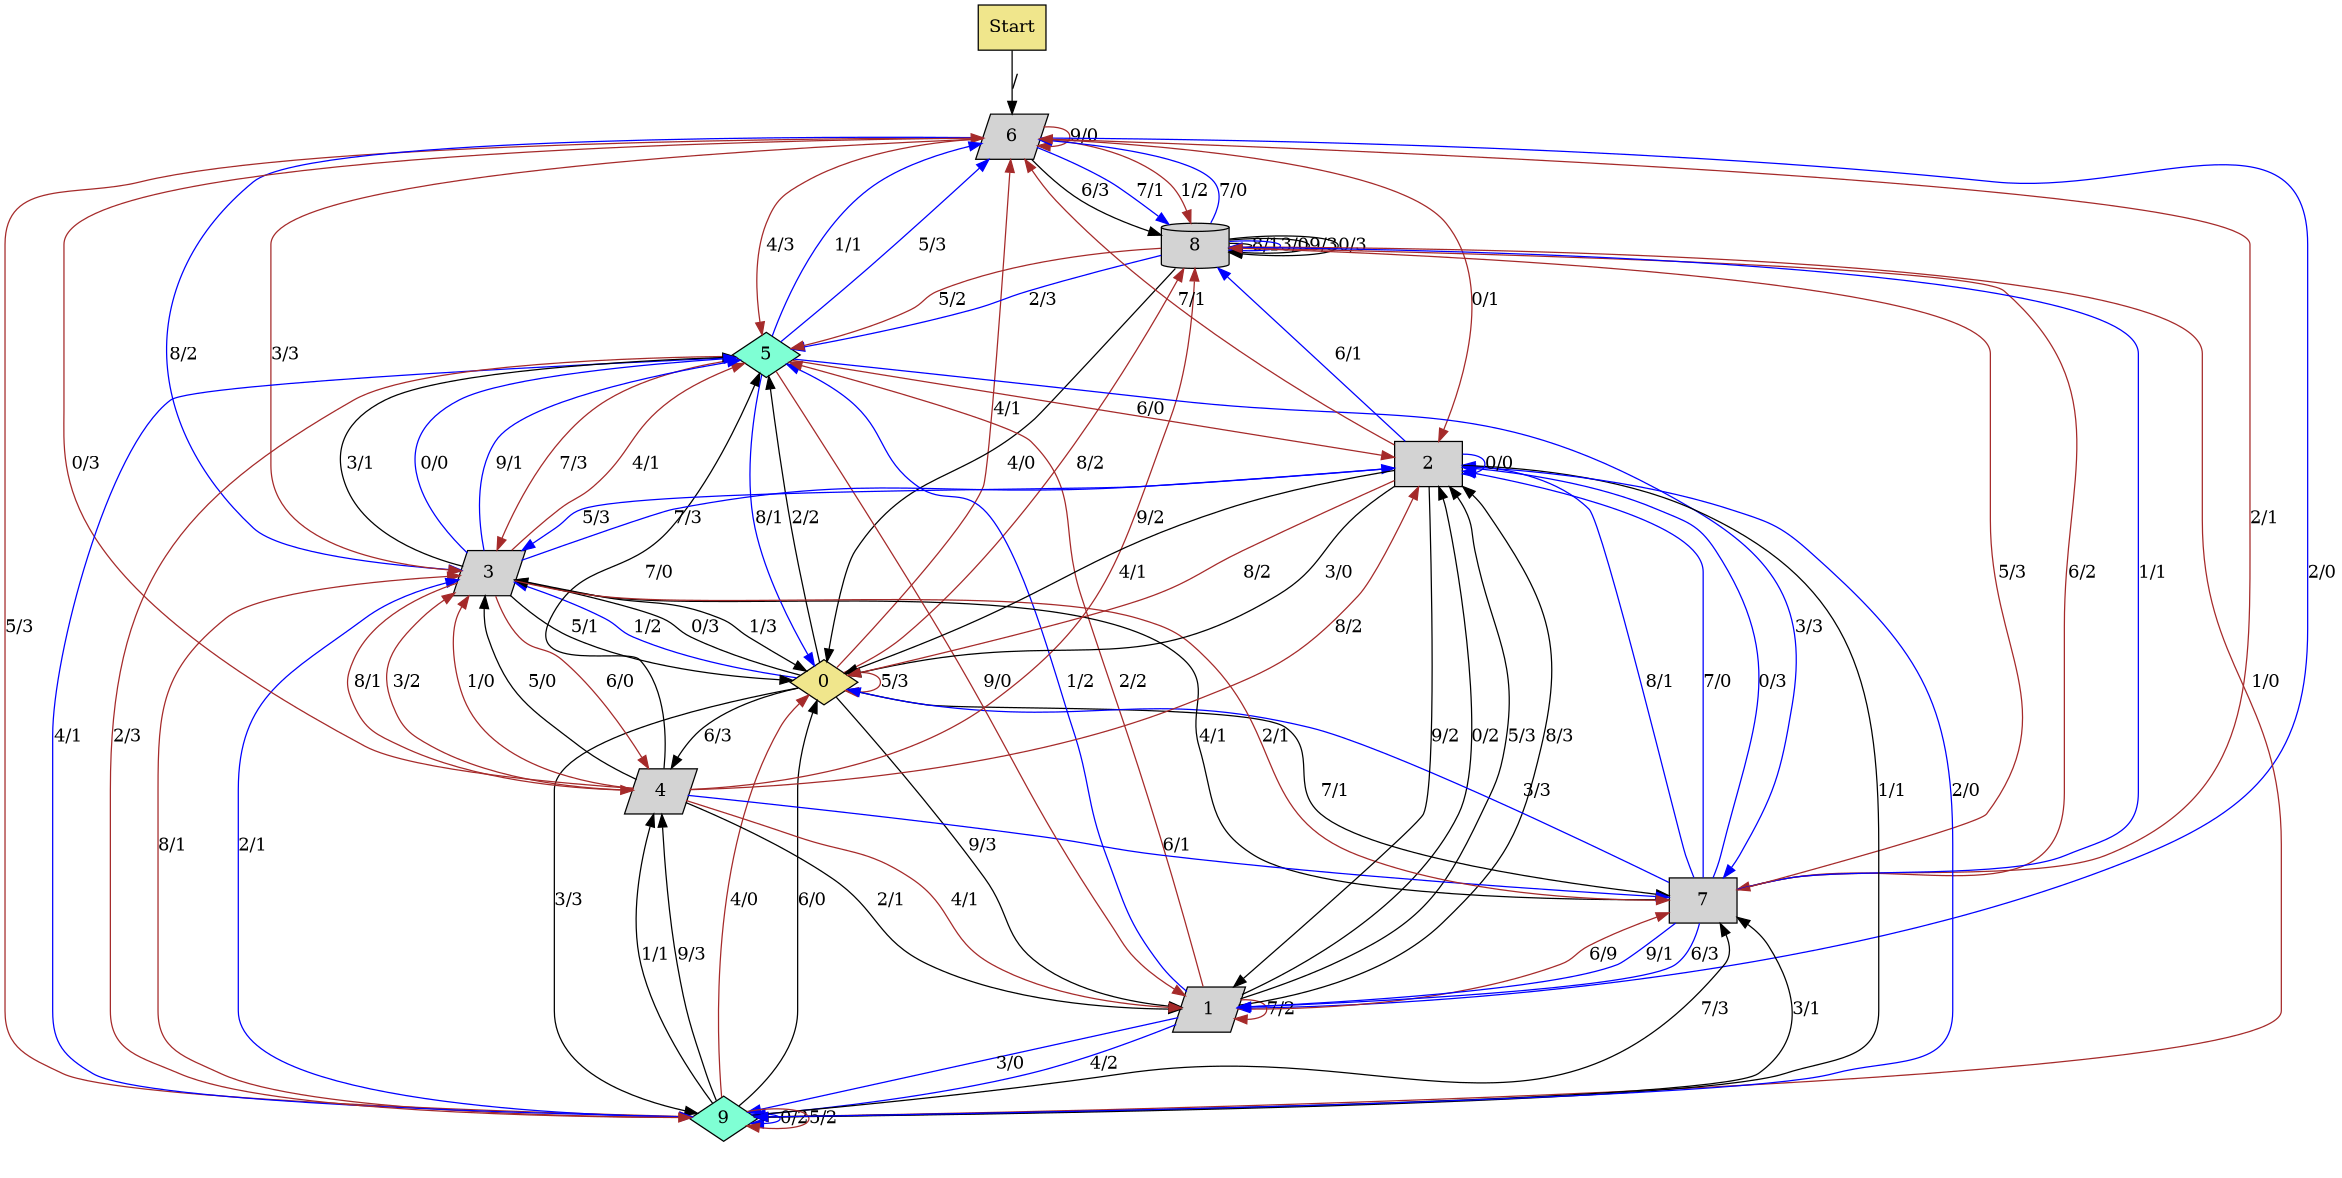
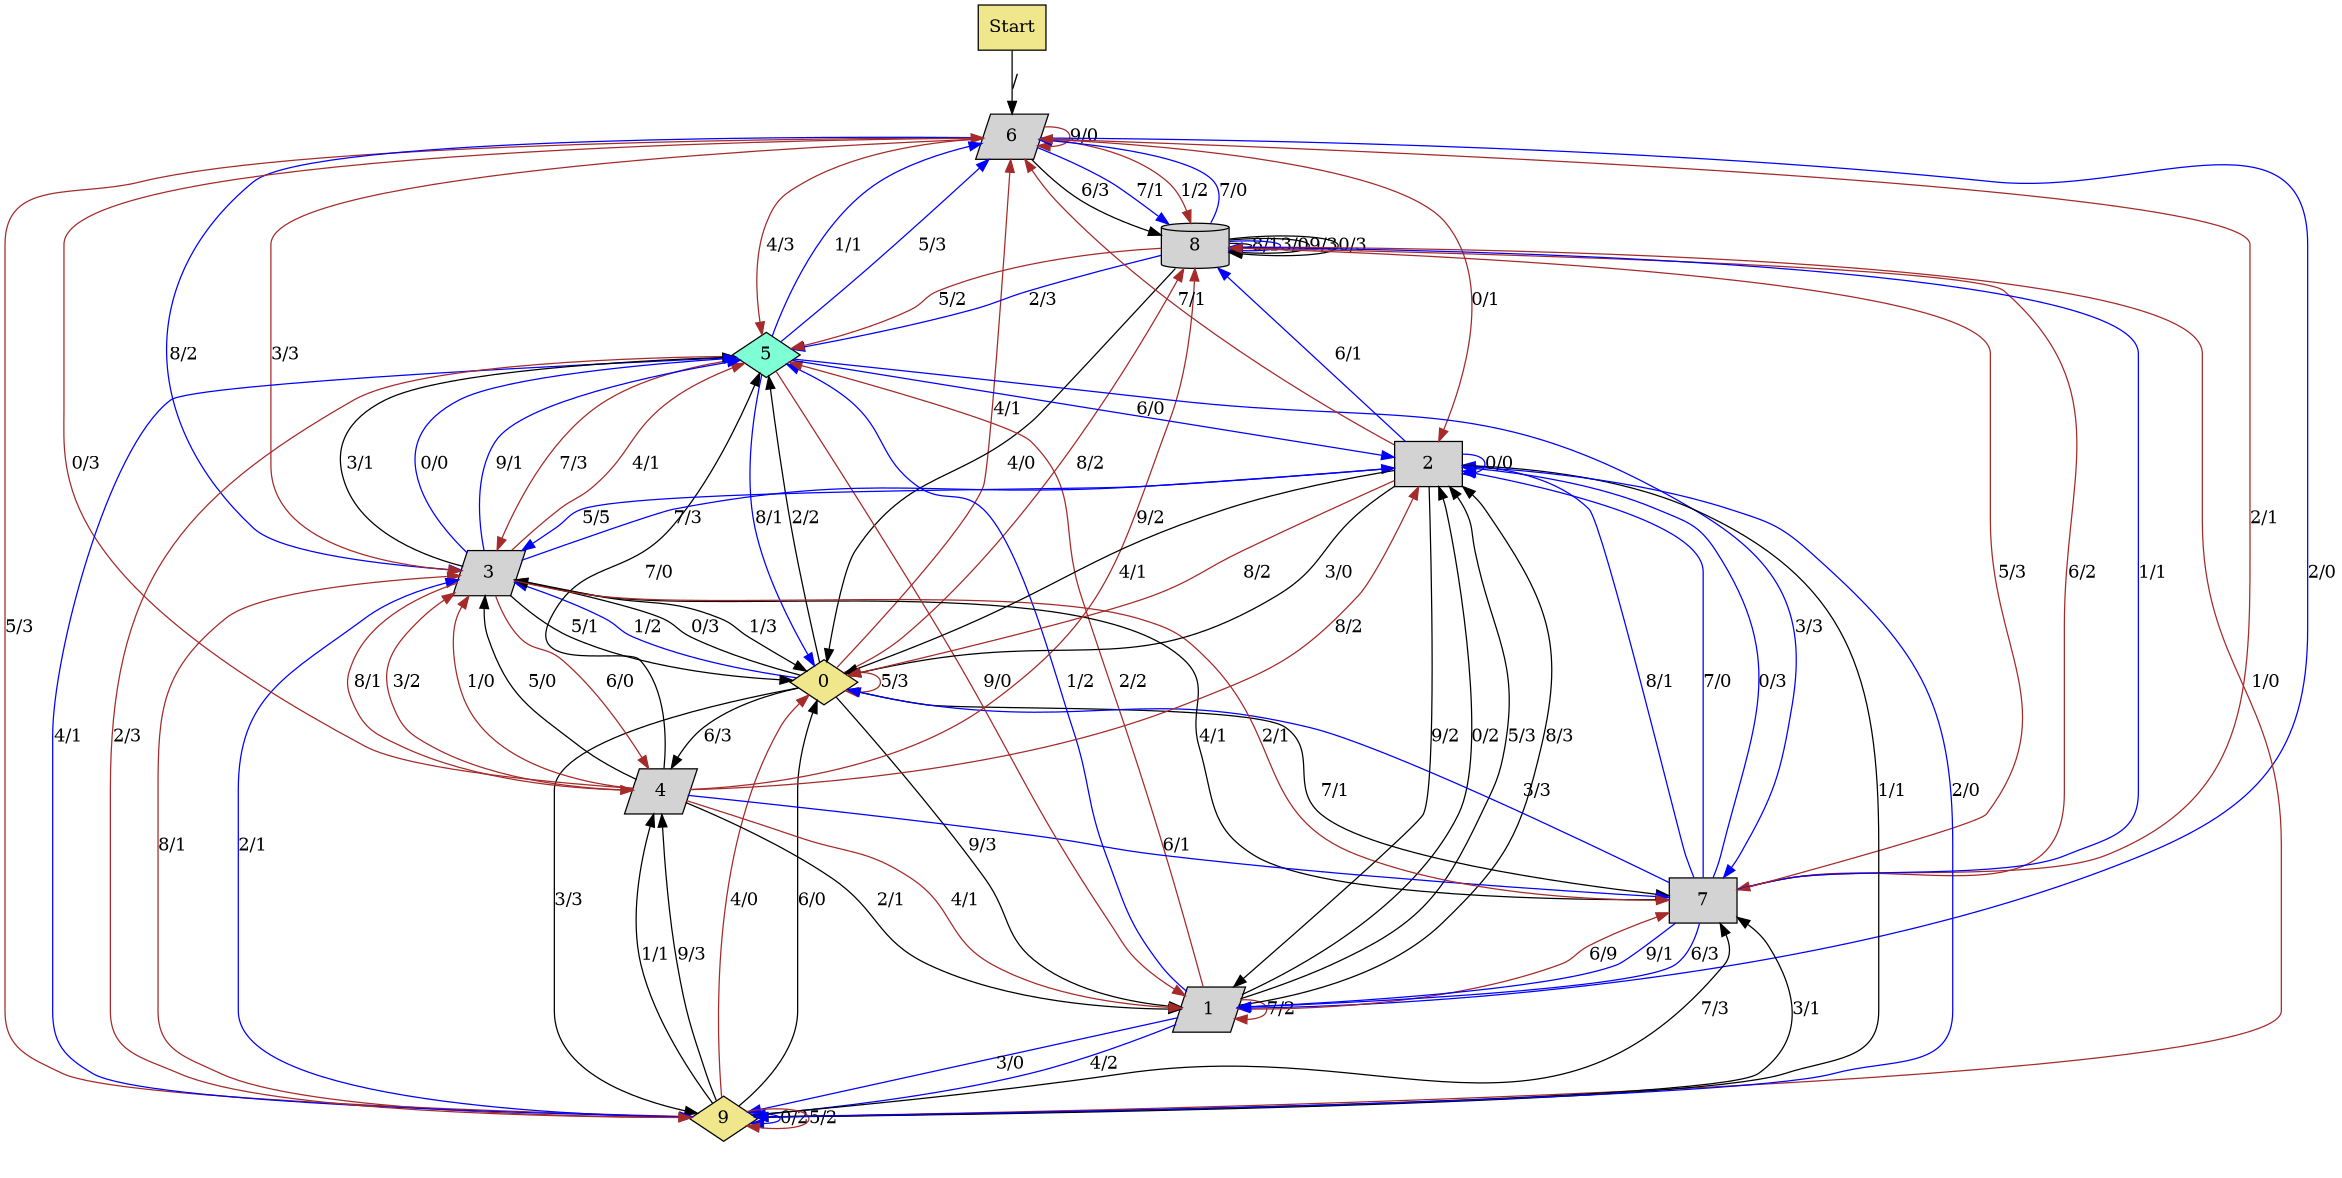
(1087, 408) -> (1087, 408)
(596, 519) -> (596, 519)
(724, 1119) -> (724, 1119)
